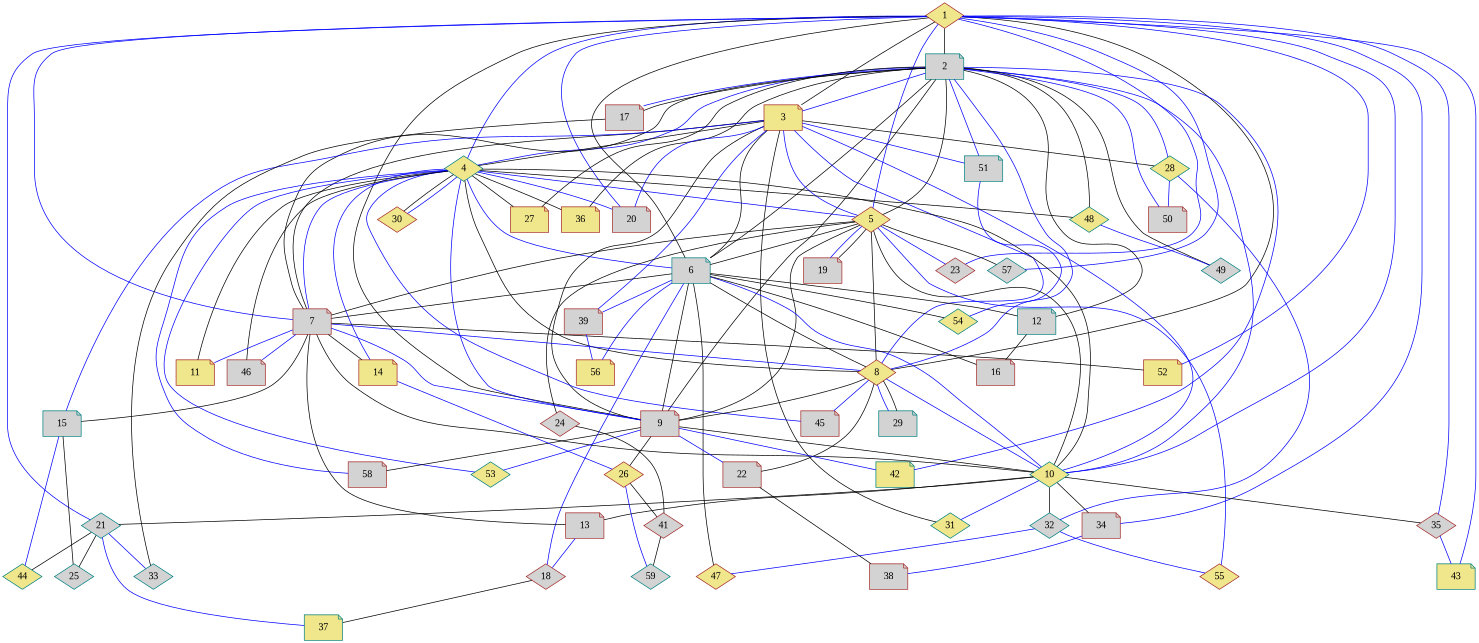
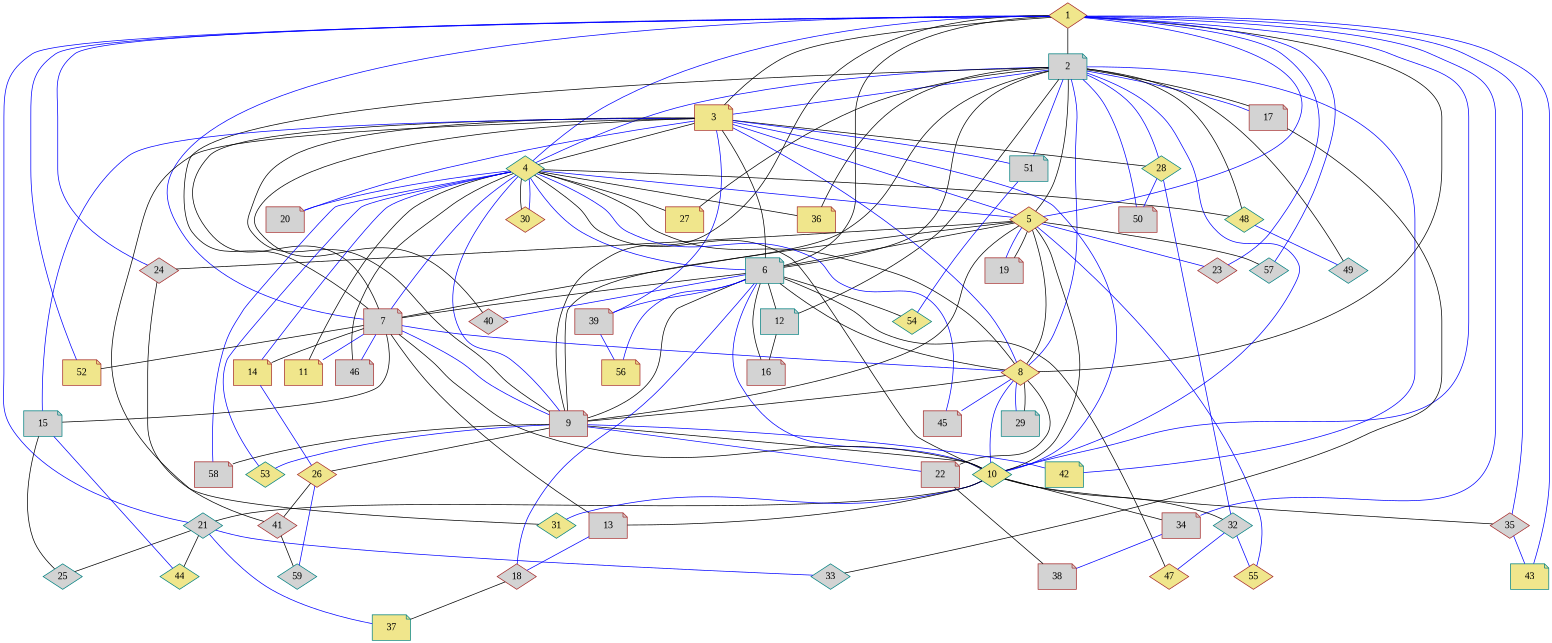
(664, 33) -> (432, 26)
none -> (488, 322)
